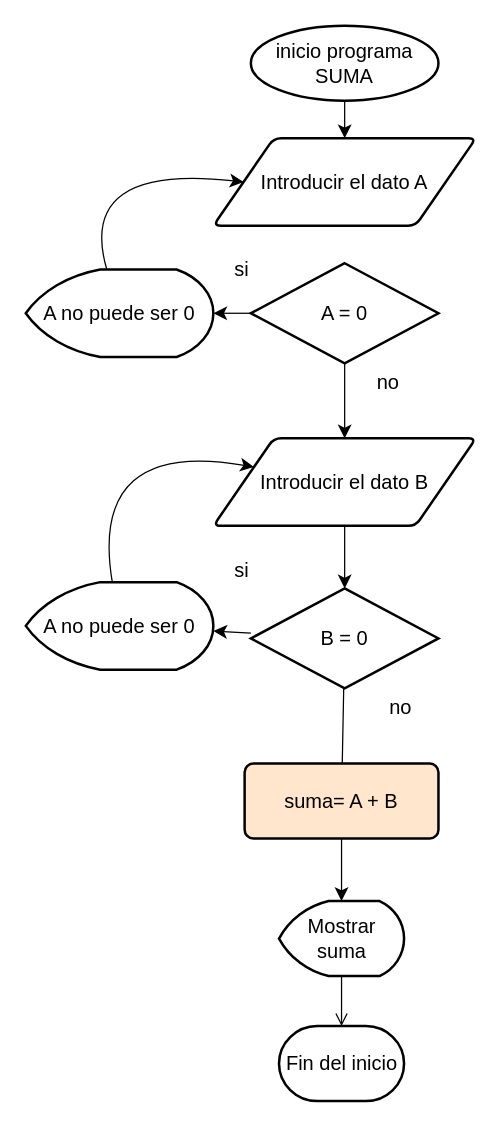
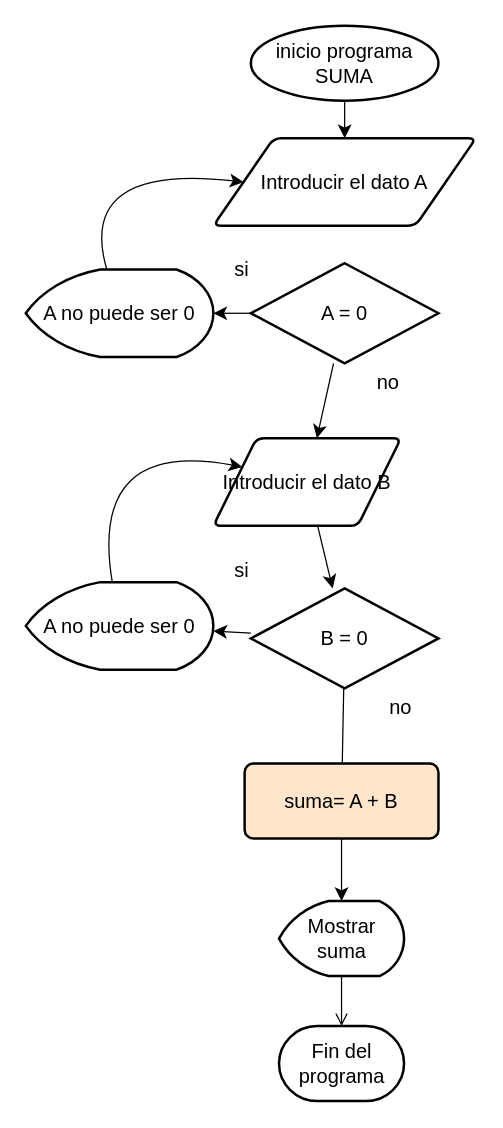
(344, 482) -> (307, 482)
(342, 1063) -> (342, 1063)
